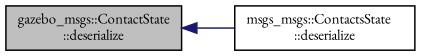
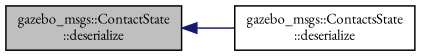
(325, 28) -> (325, 28)
